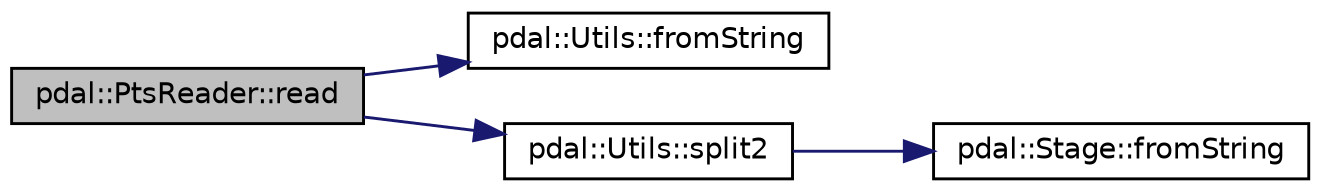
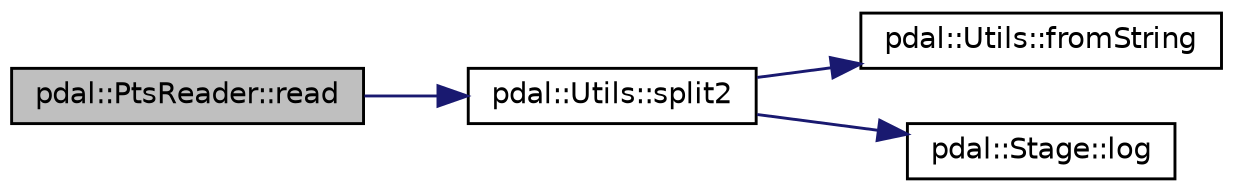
(401, 70) -> (794, 73)
(1121, 151) -> (1041, 151)
